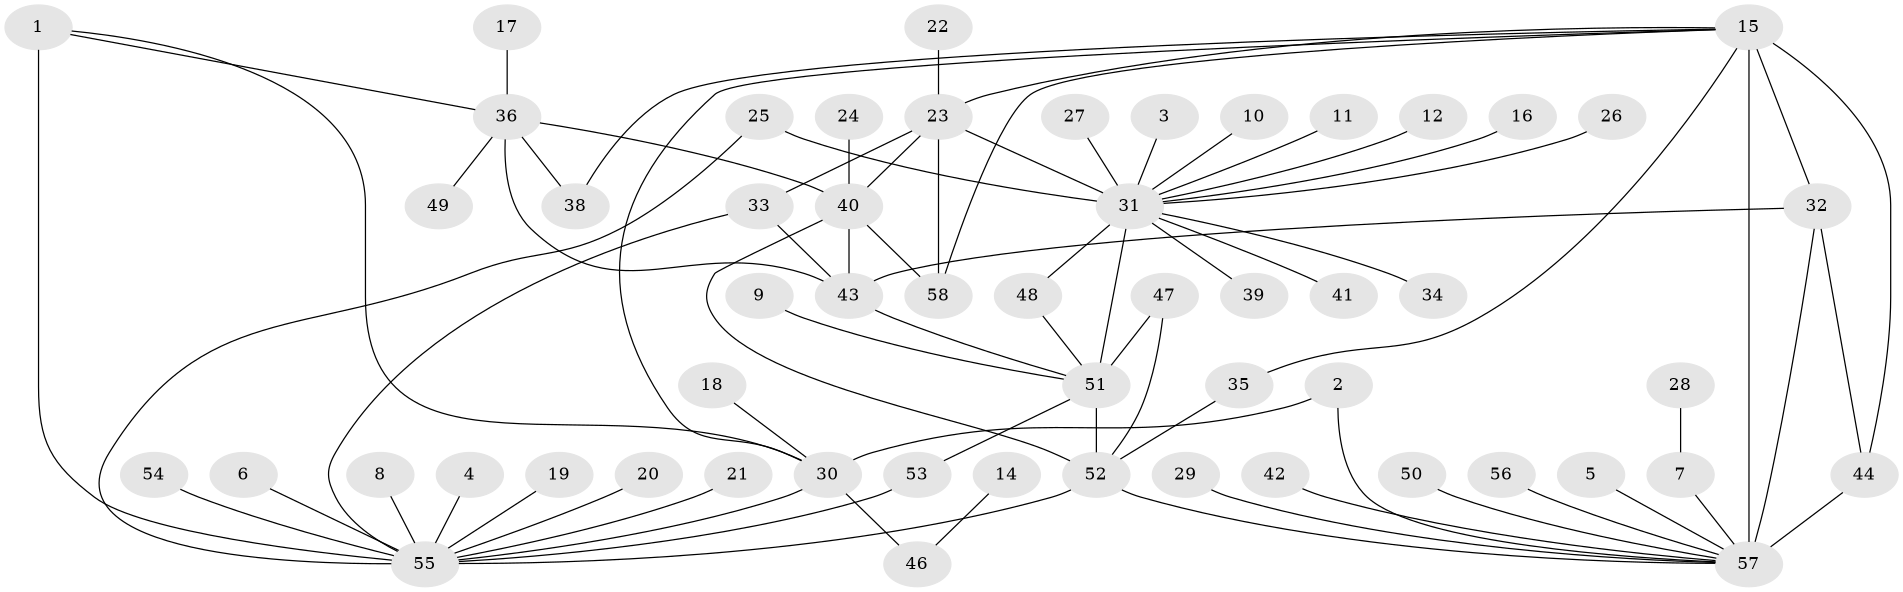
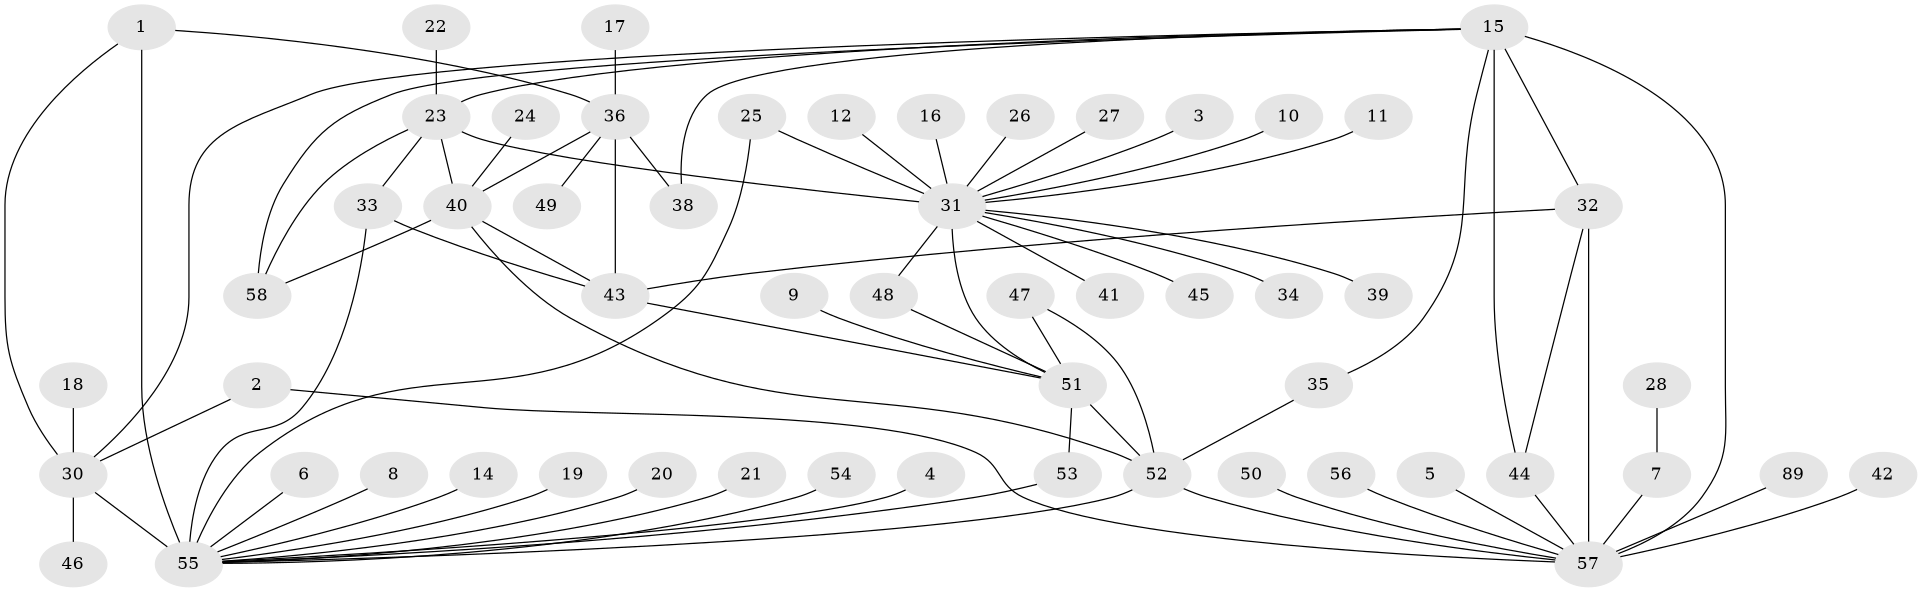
none -> (1200, 296)
(1186, 475) -> (1794, 475)
(953, 528) -> (340, 528)
